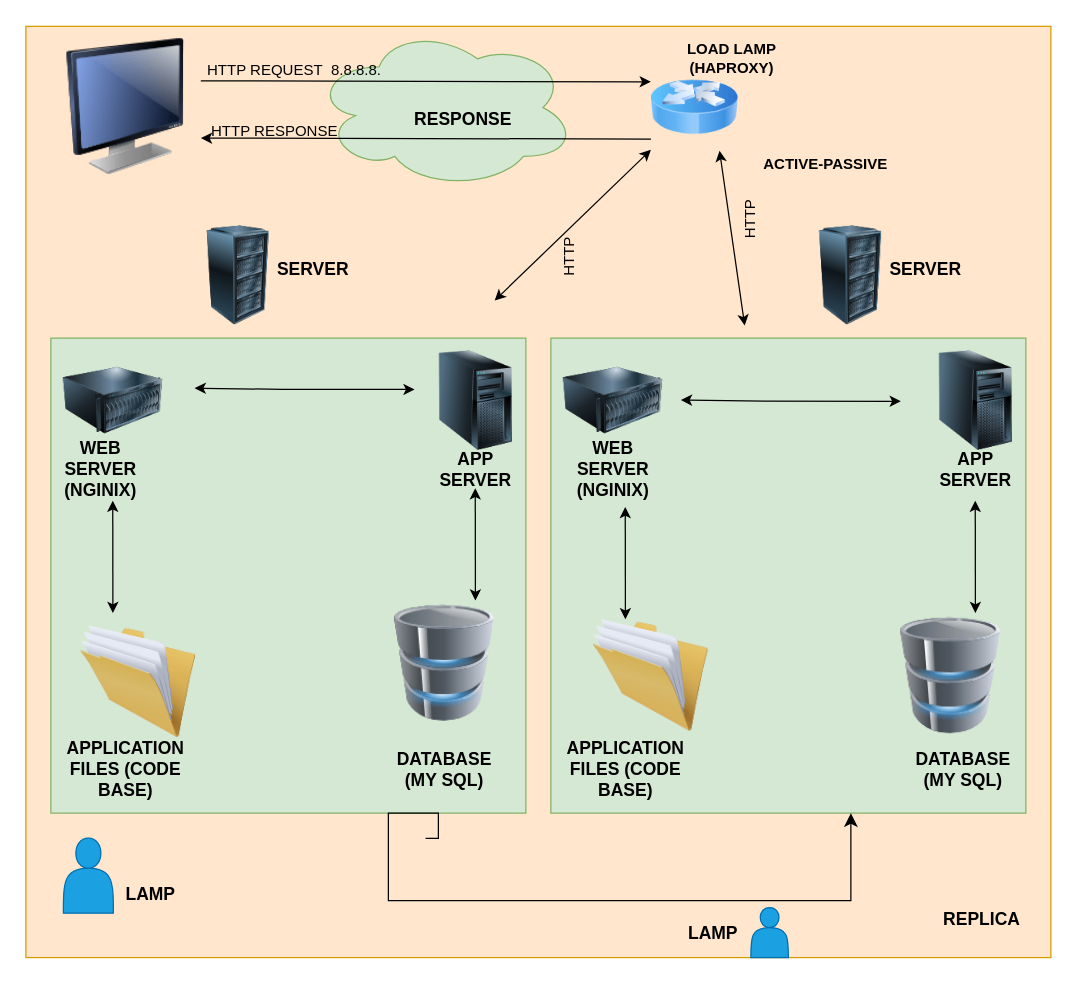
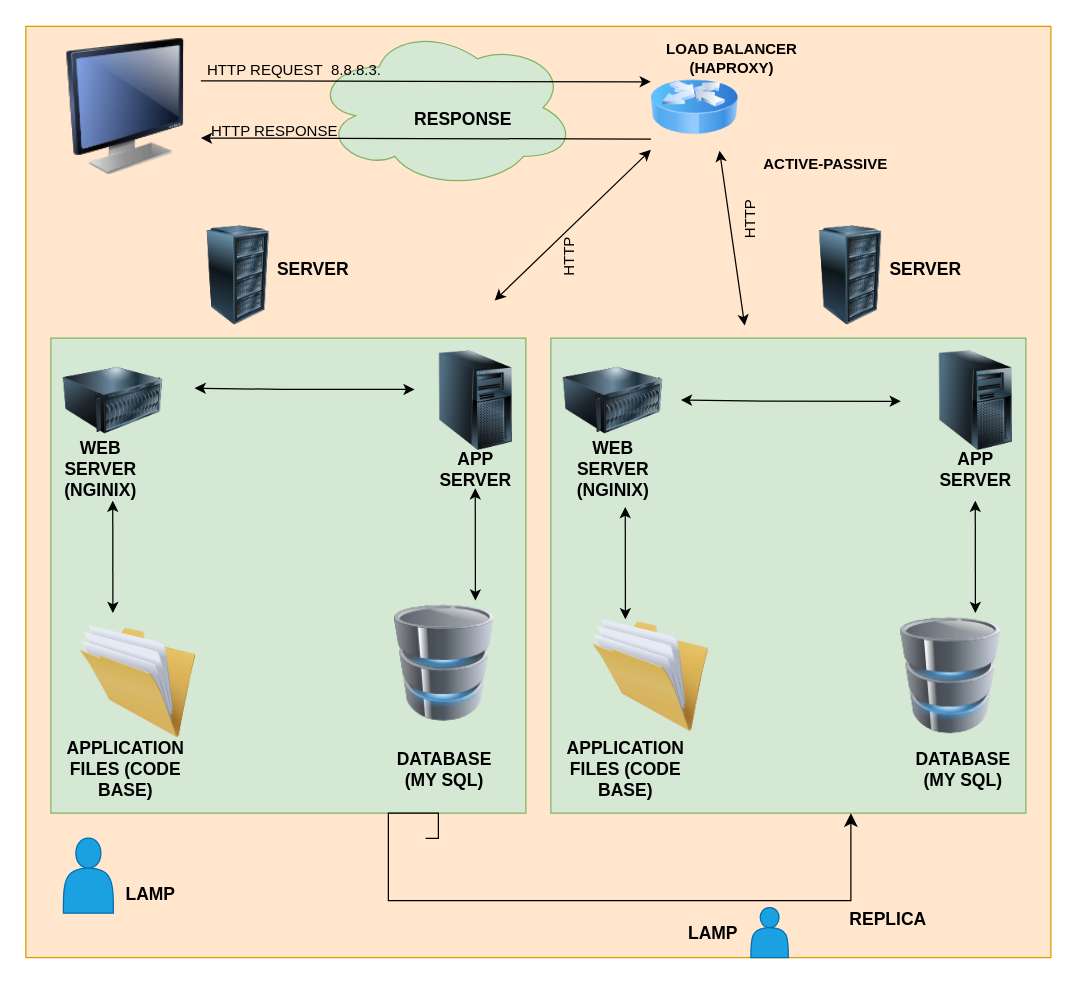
(732, 58) -> (732, 58)
(294, 71) -> (294, 71)
(982, 919) -> (888, 919)
